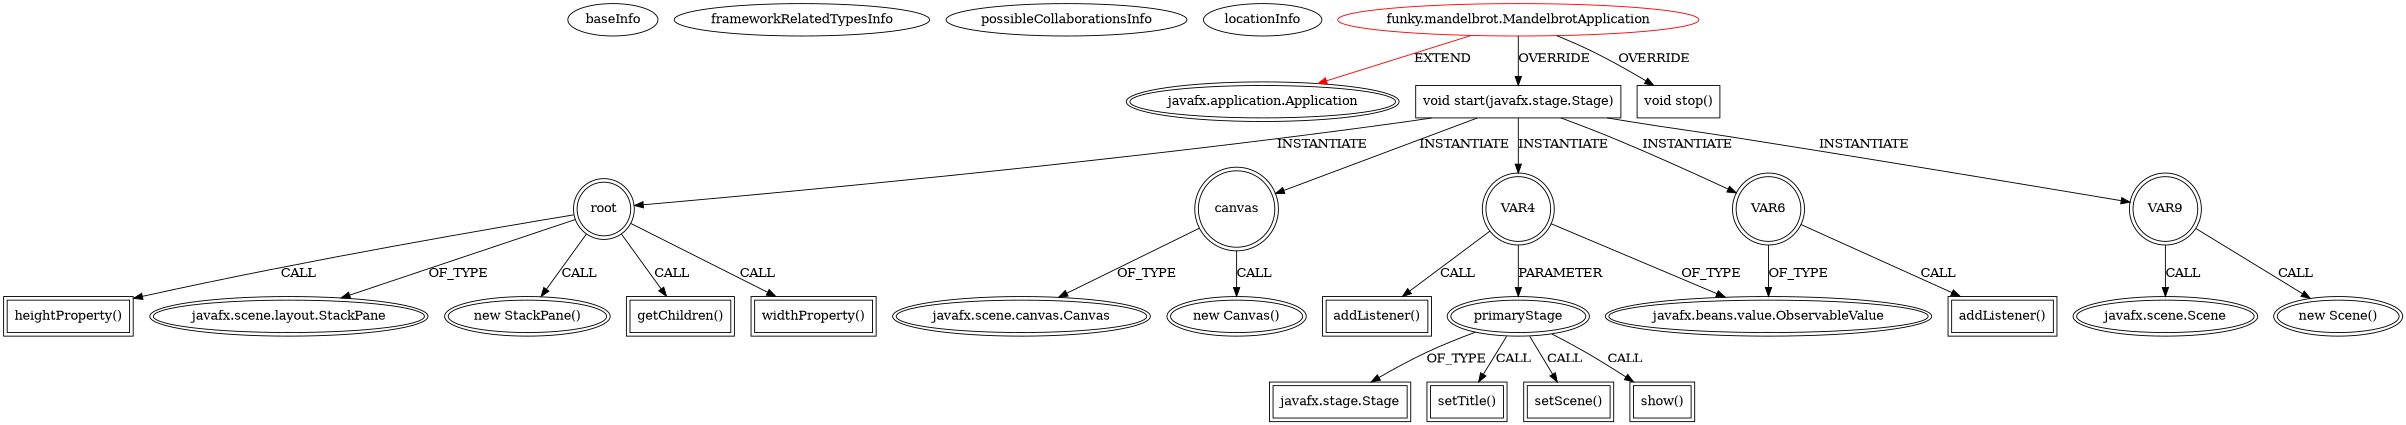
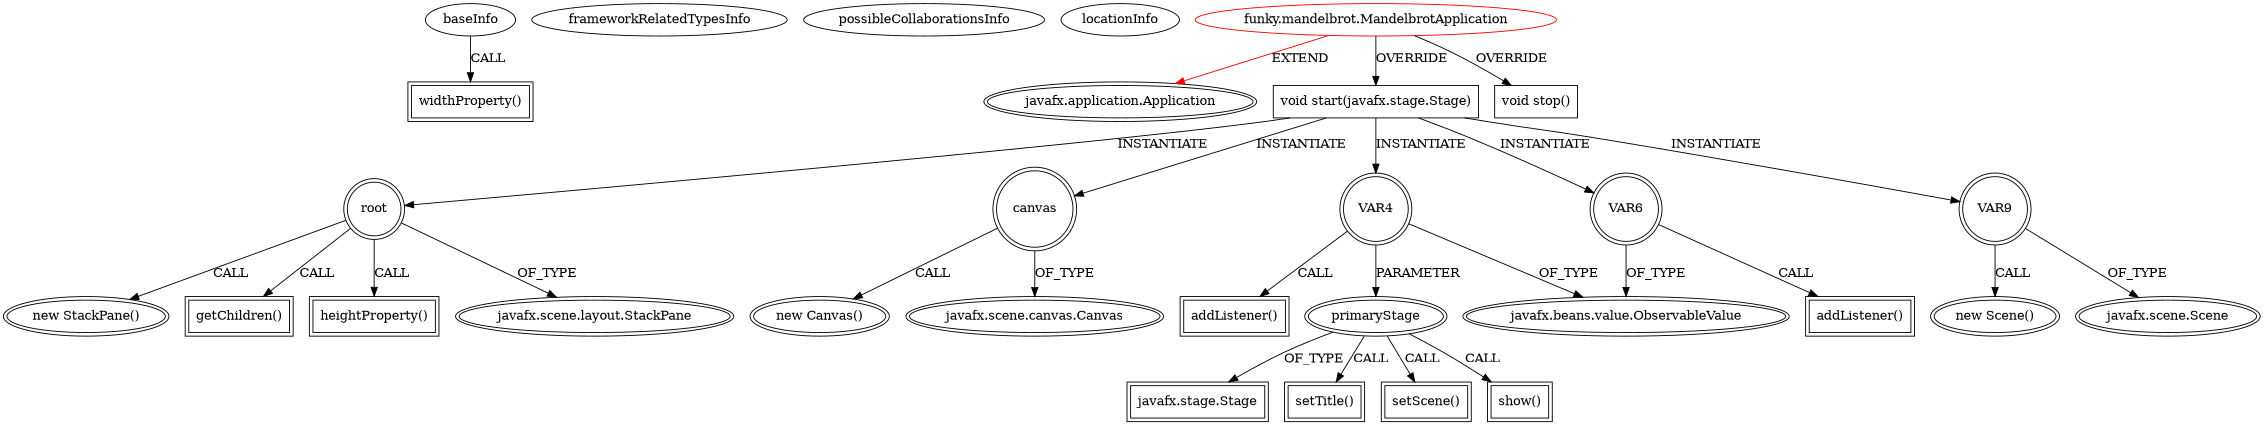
(699, 258) -> (470, 54)
(2183, 274) -> (2138, 274)
